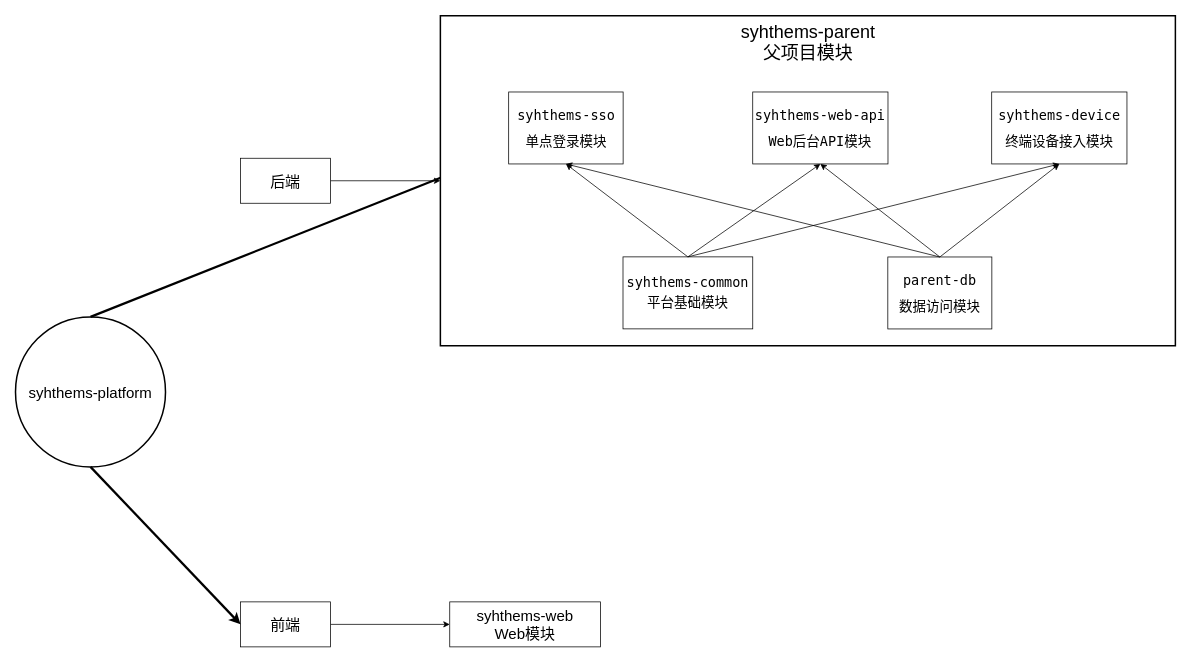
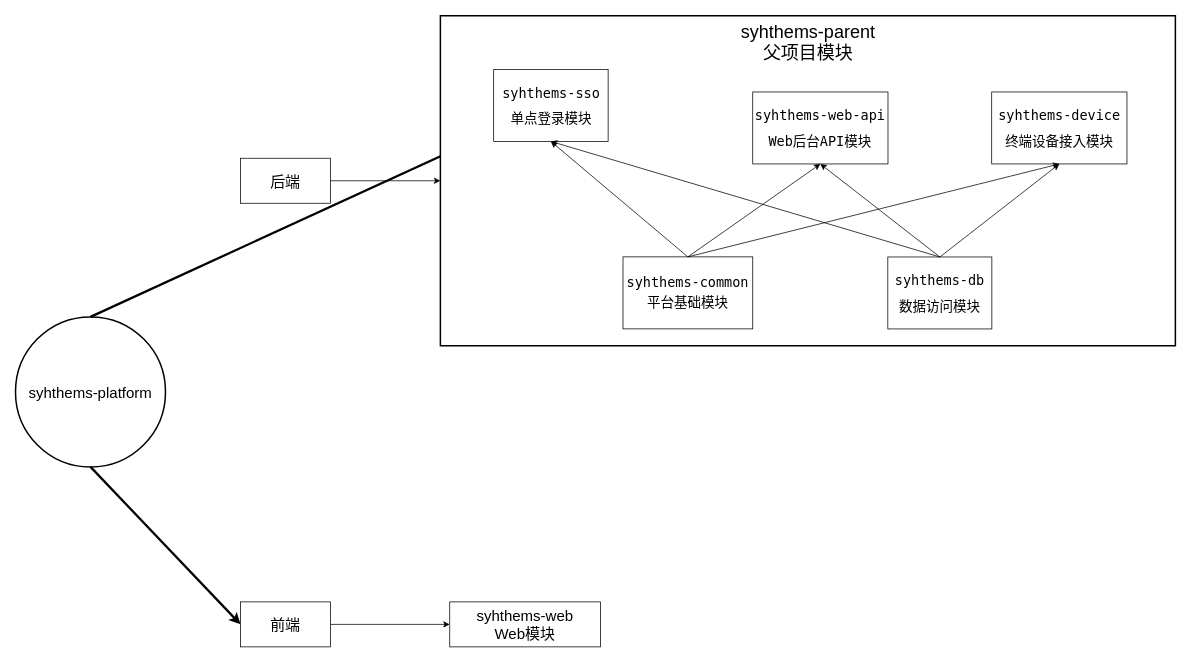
(566, 128) -> (551, 105)
(940, 293) -> (940, 293)
